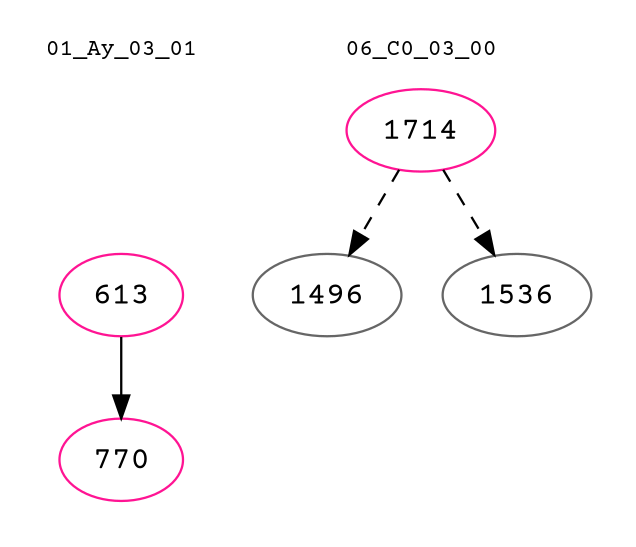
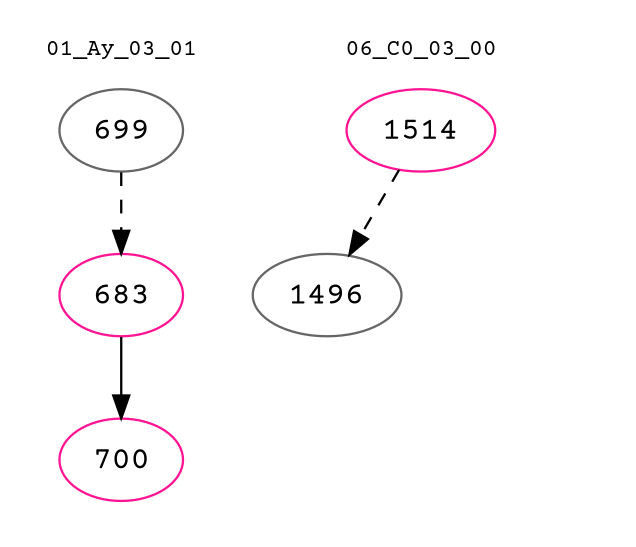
none -> (121, 130)
(421, 130) -> (421, 130)
(121, 295) -> (121, 295)
(517, 295) -> none
(121, 460) -> (121, 460)
